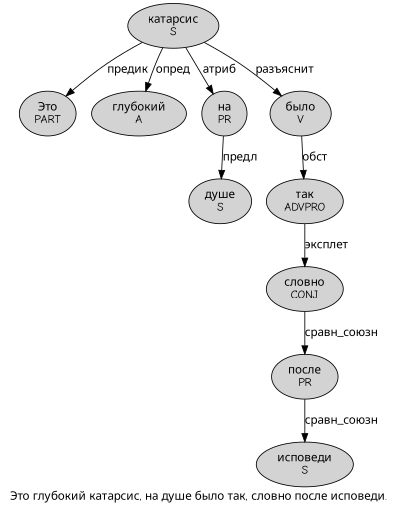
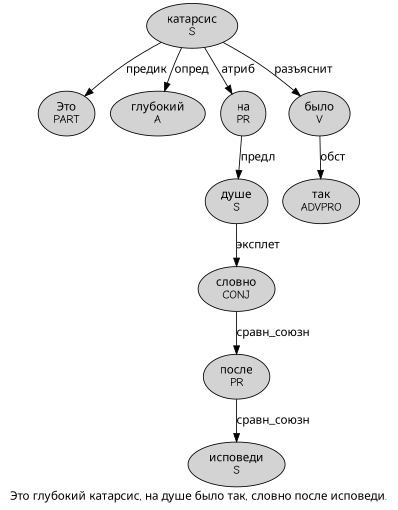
(305, 241) -> (237, 241)
